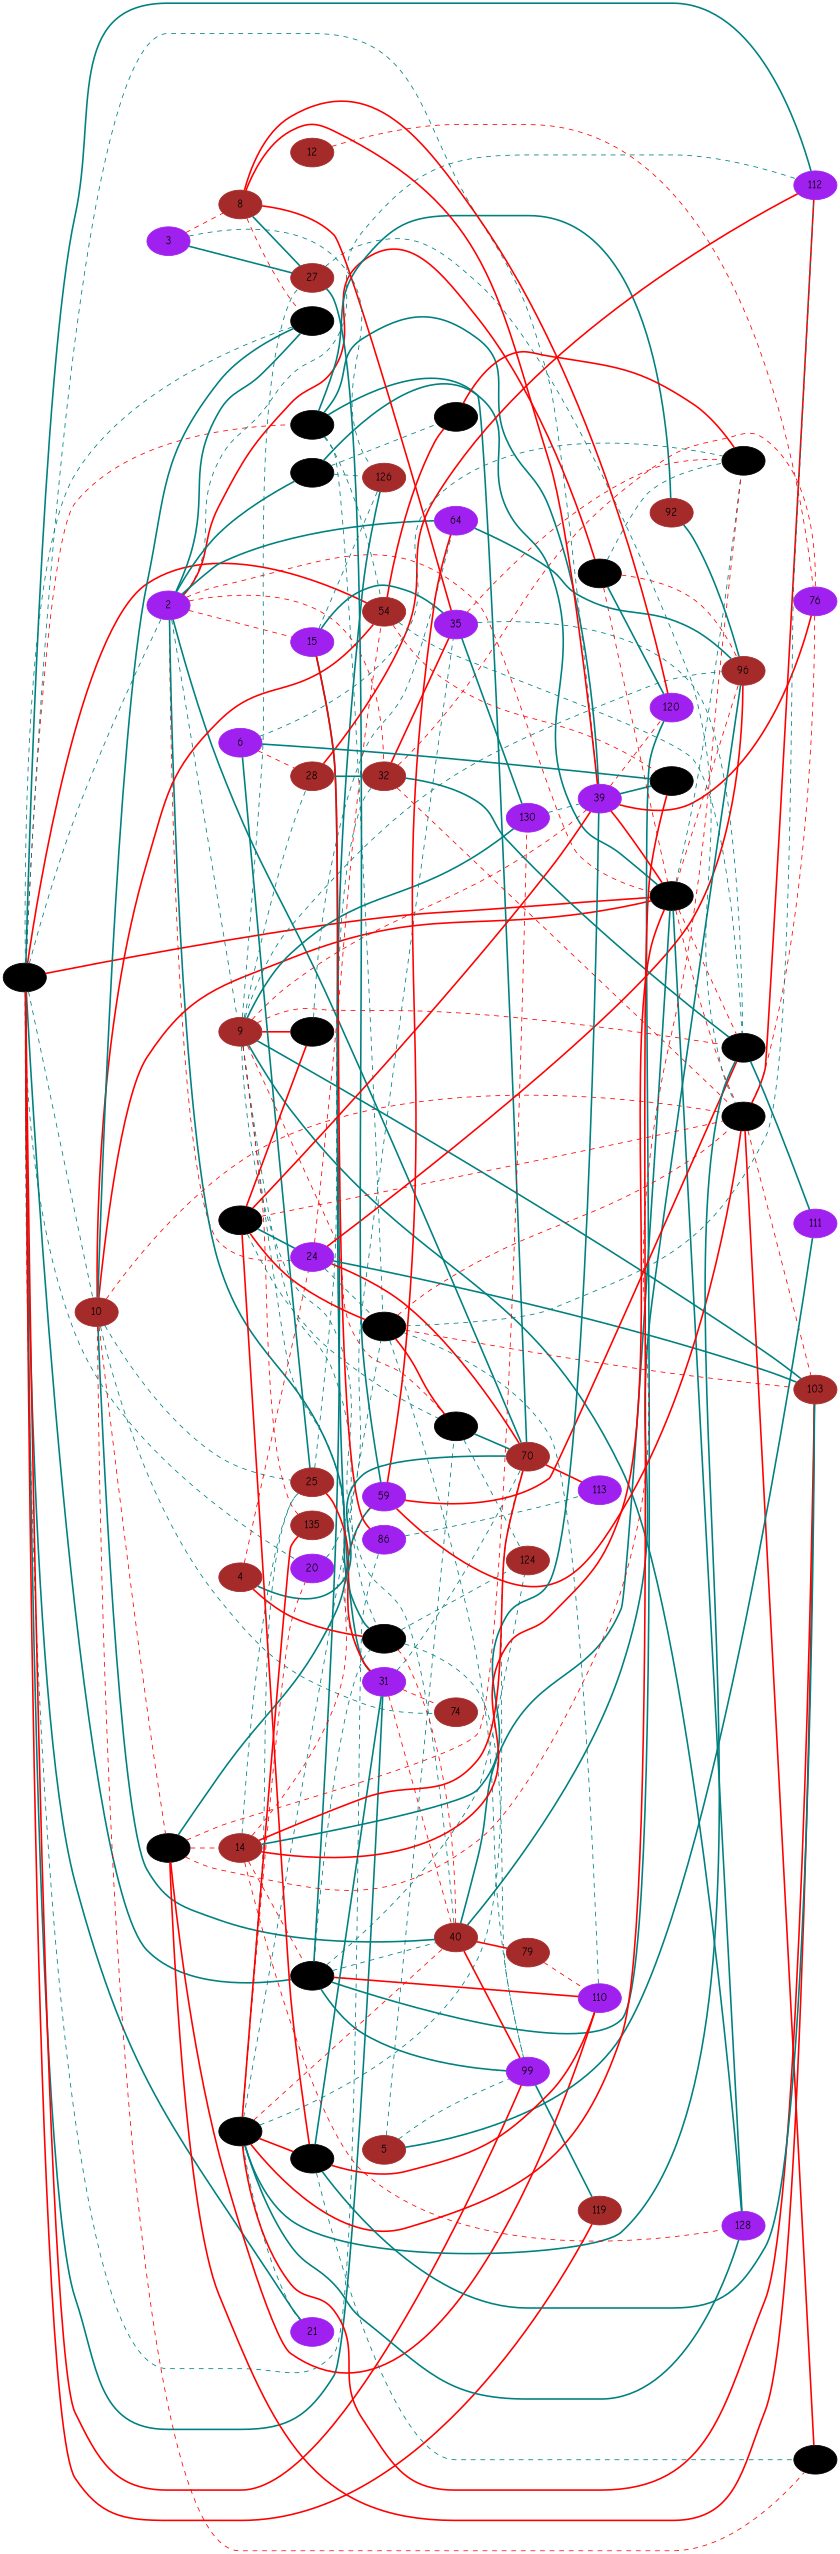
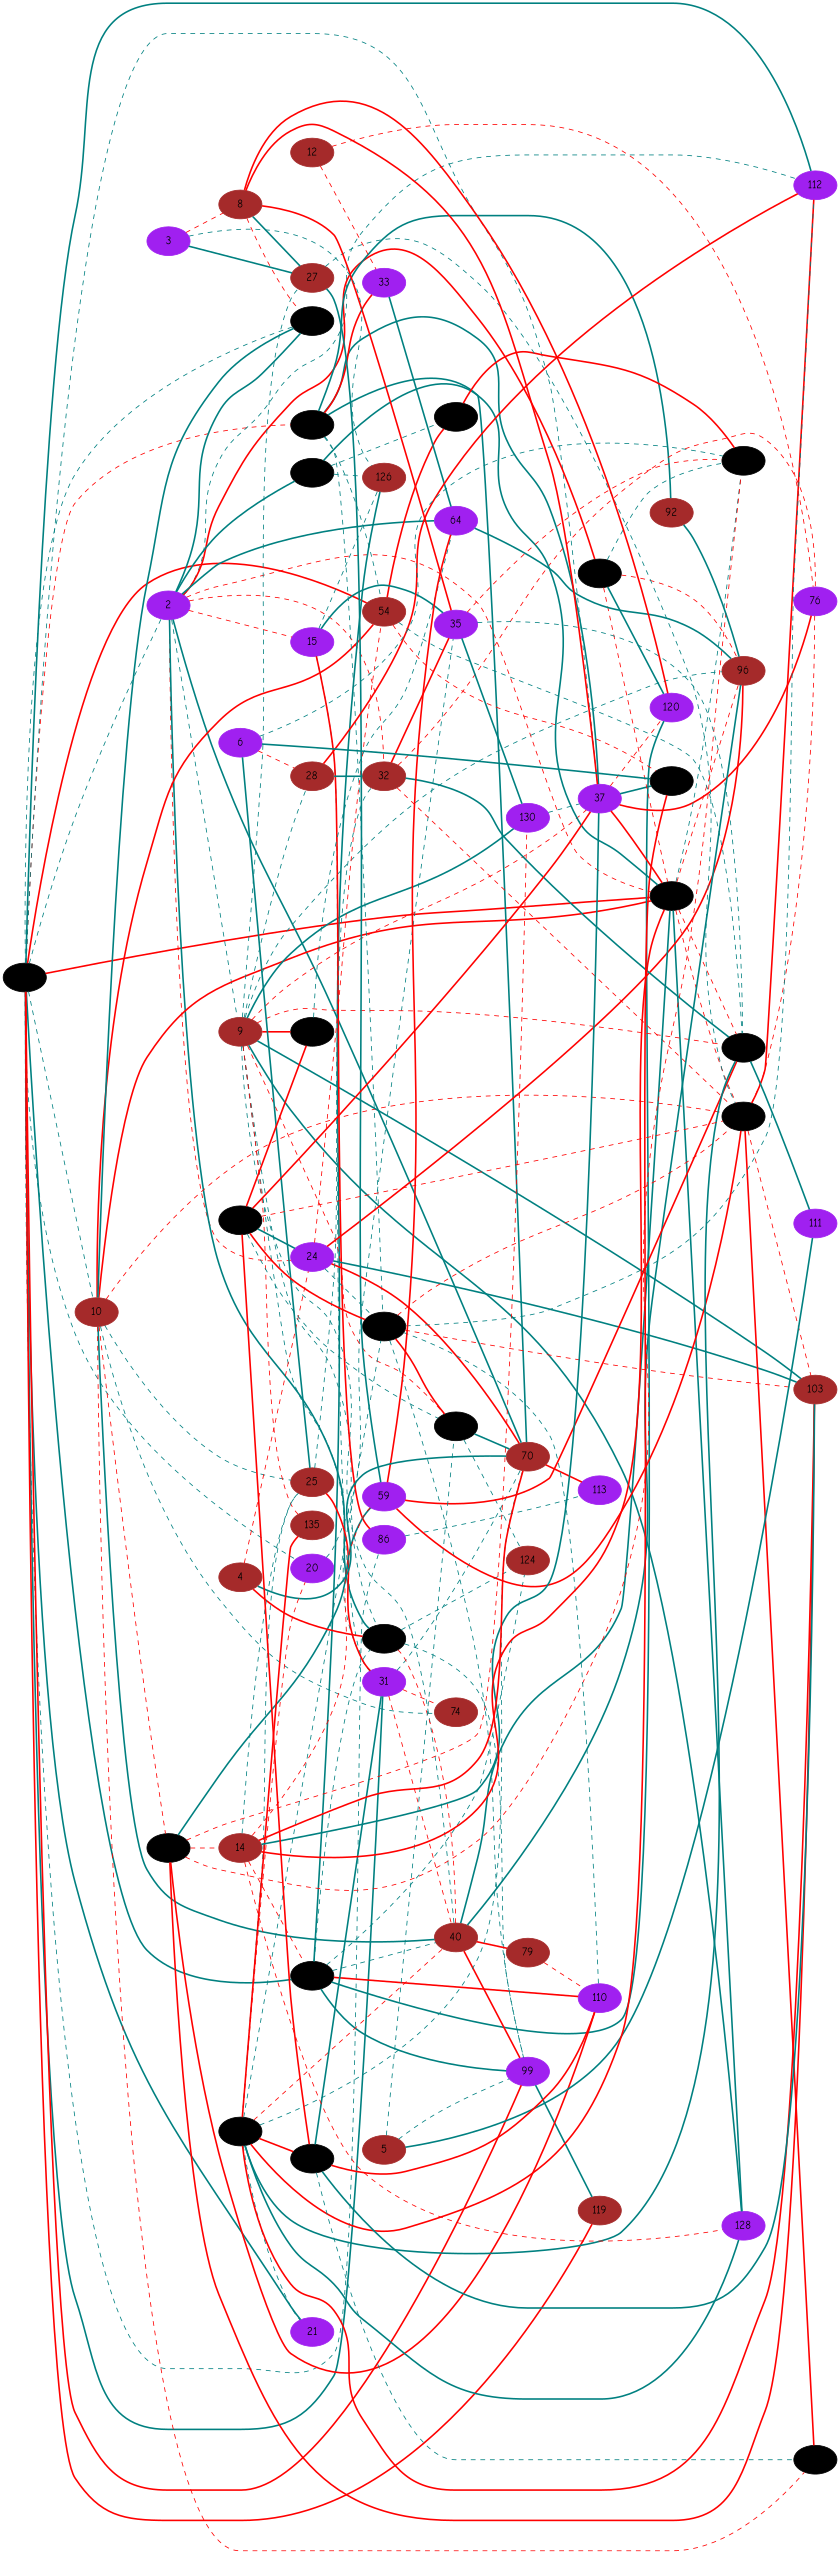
none -> (384, 283)
(600, 799) -> (600, 799)
(337, 1165) -> (337, 1165)
